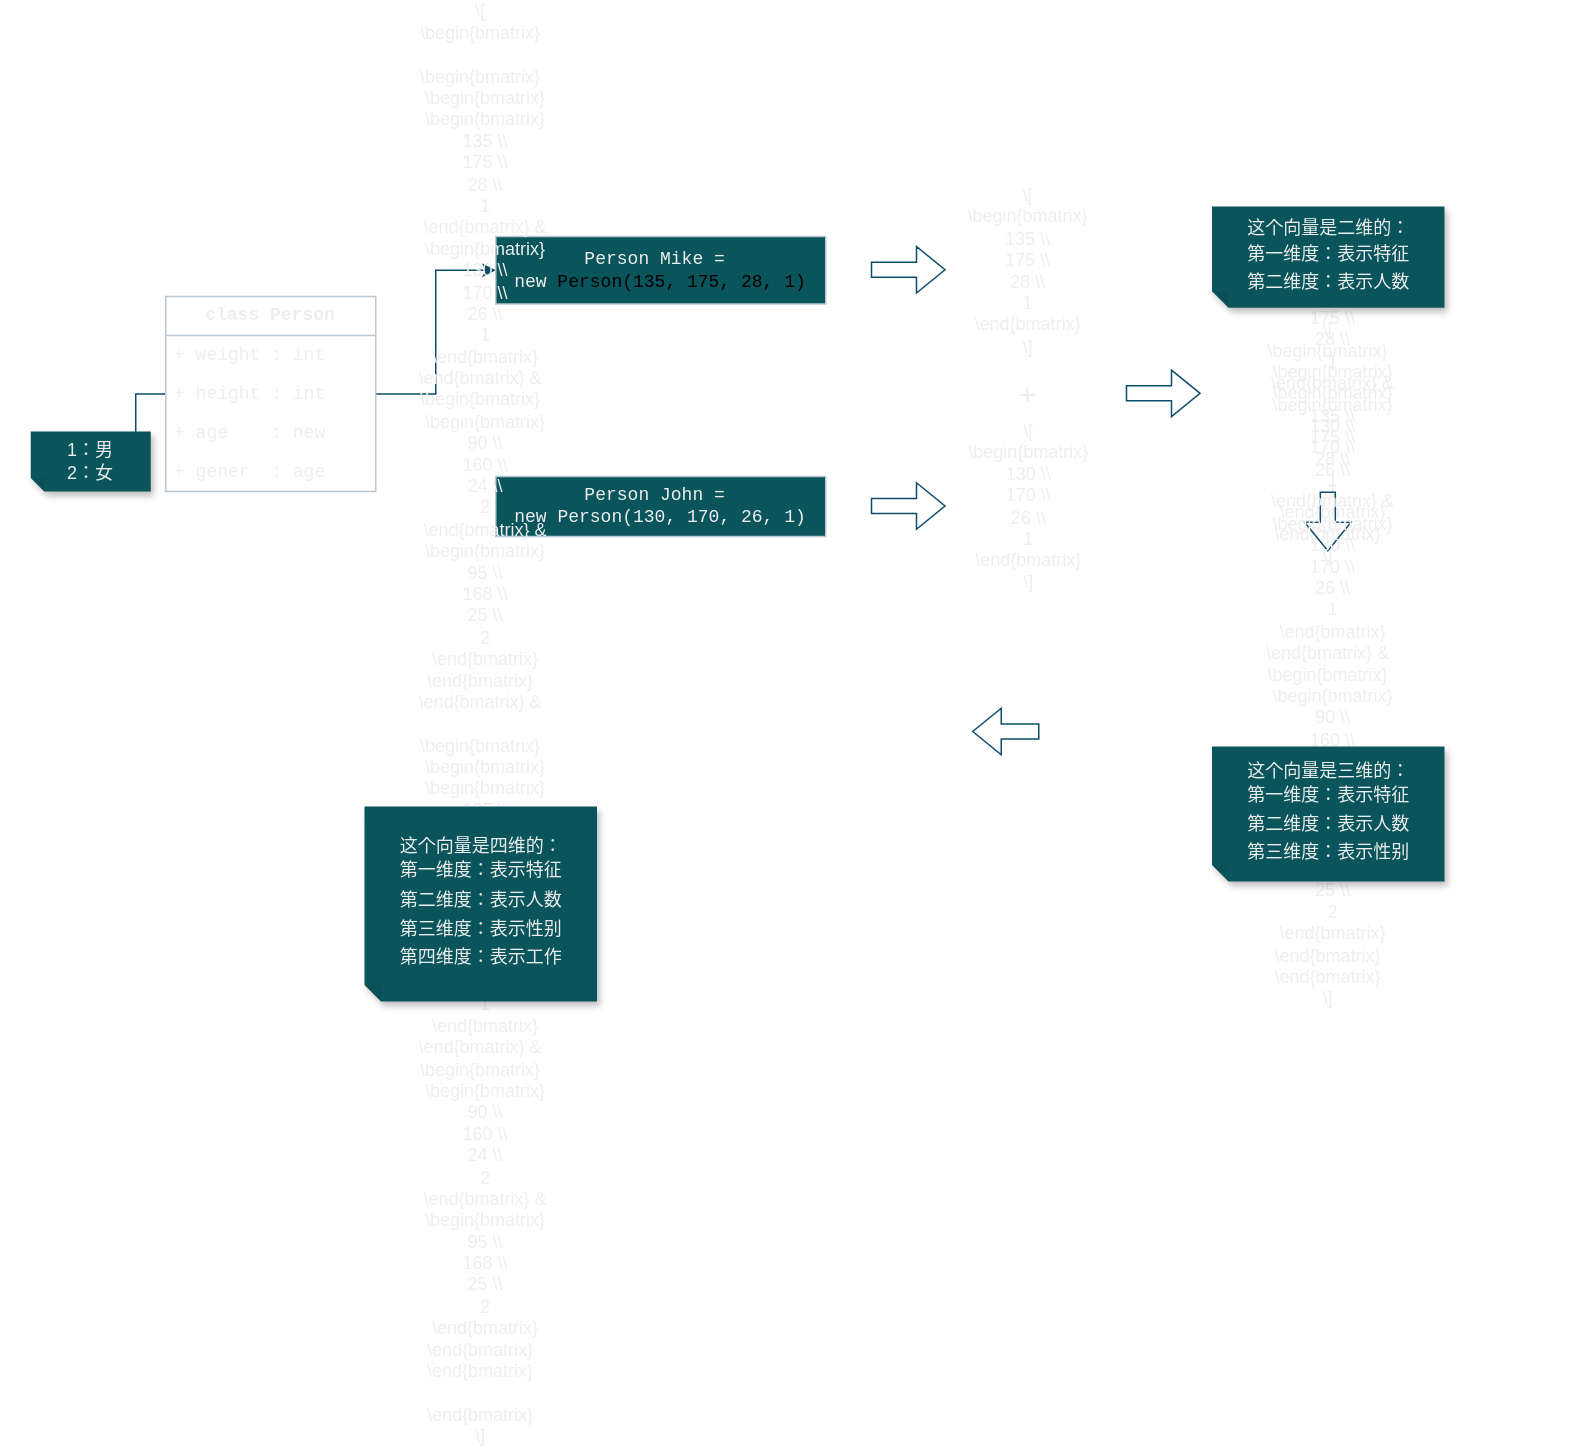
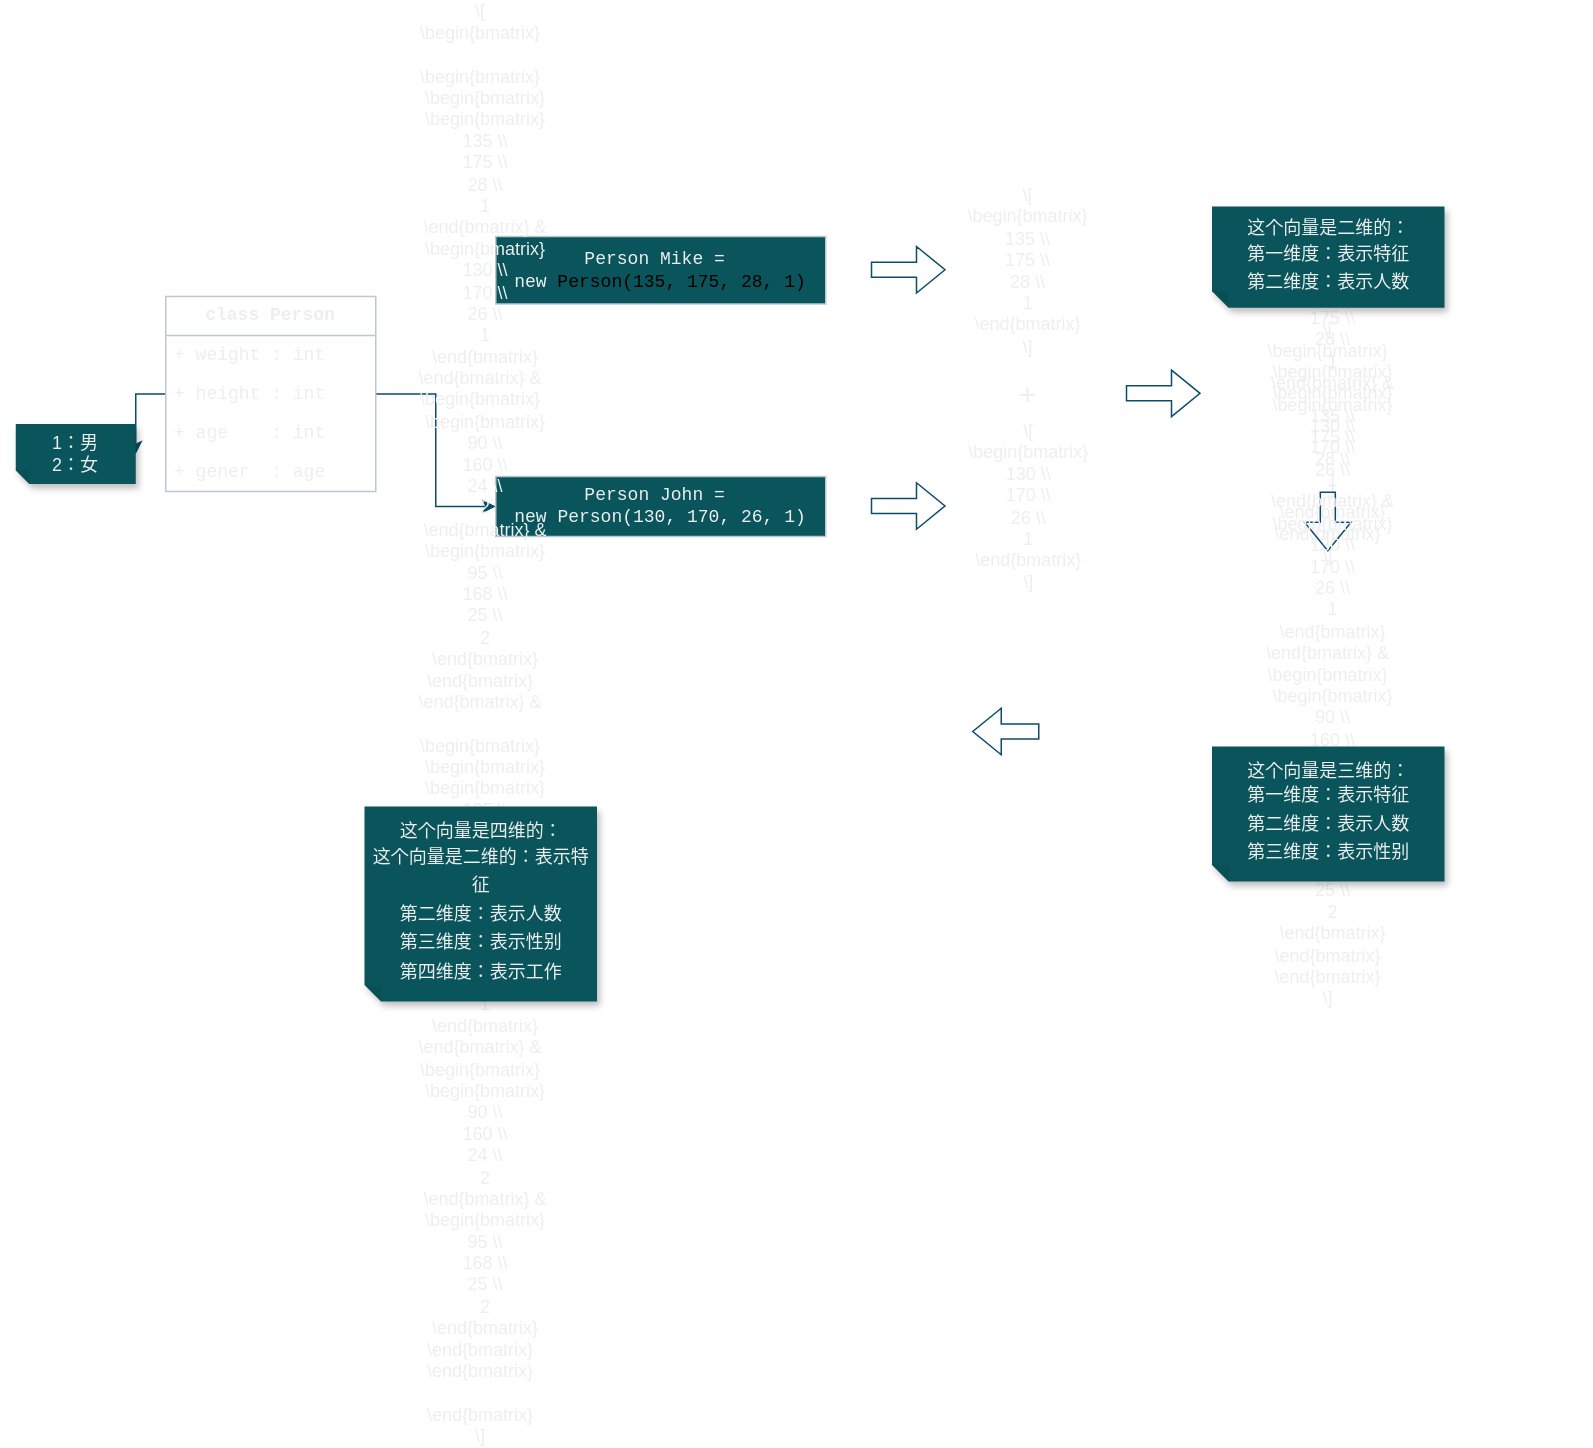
(436, 308) -> (436, 473)
(234, 435) -> (231, 435)
(91, 461) -> (76, 454)
(482, 904) -> (482, 904)
